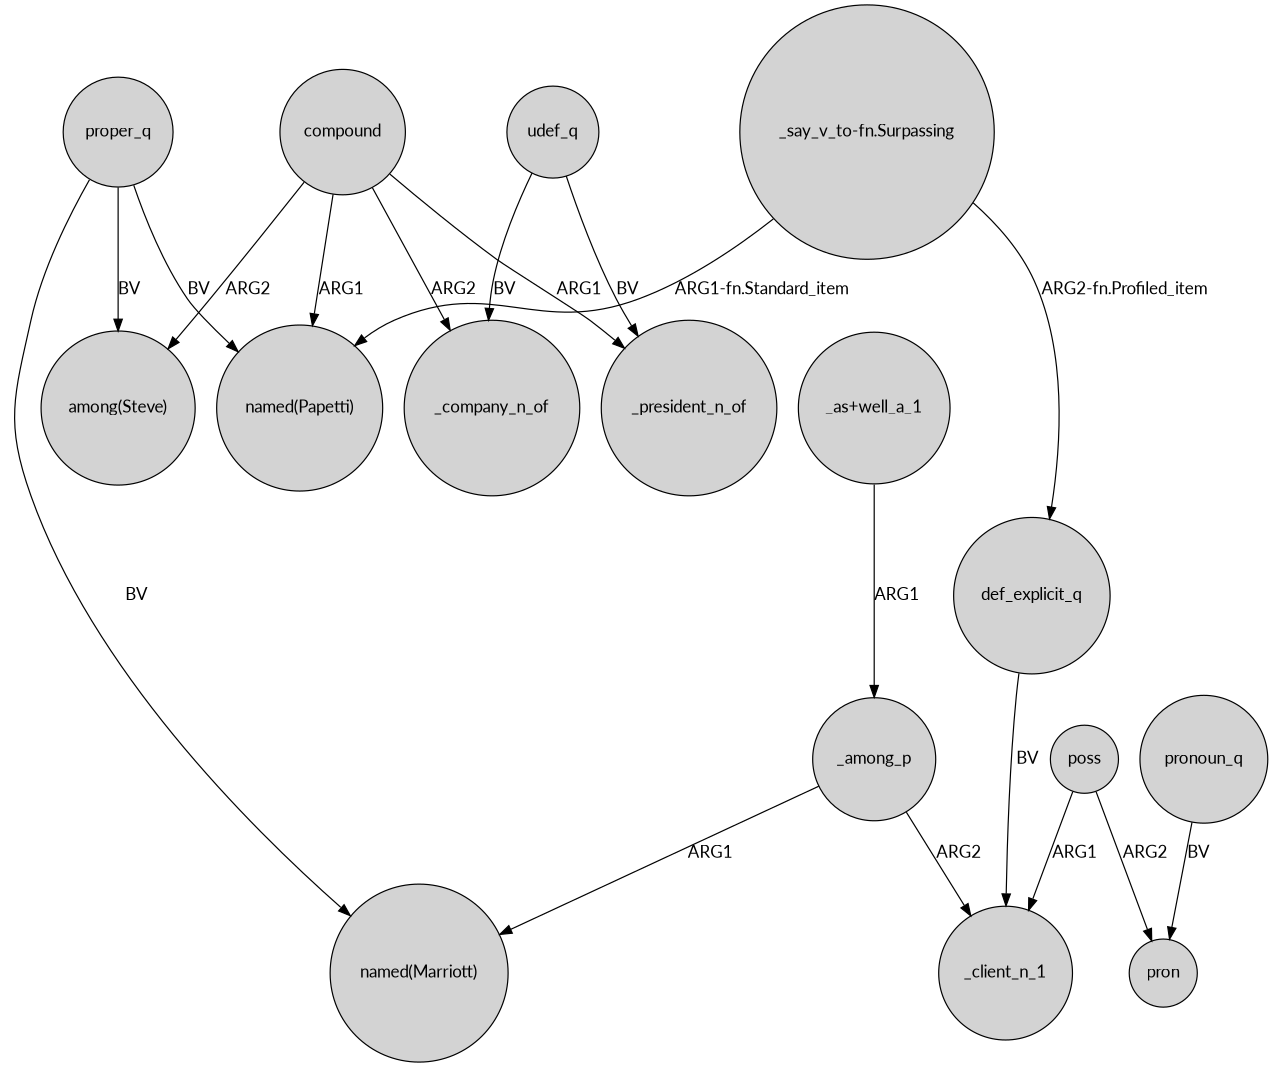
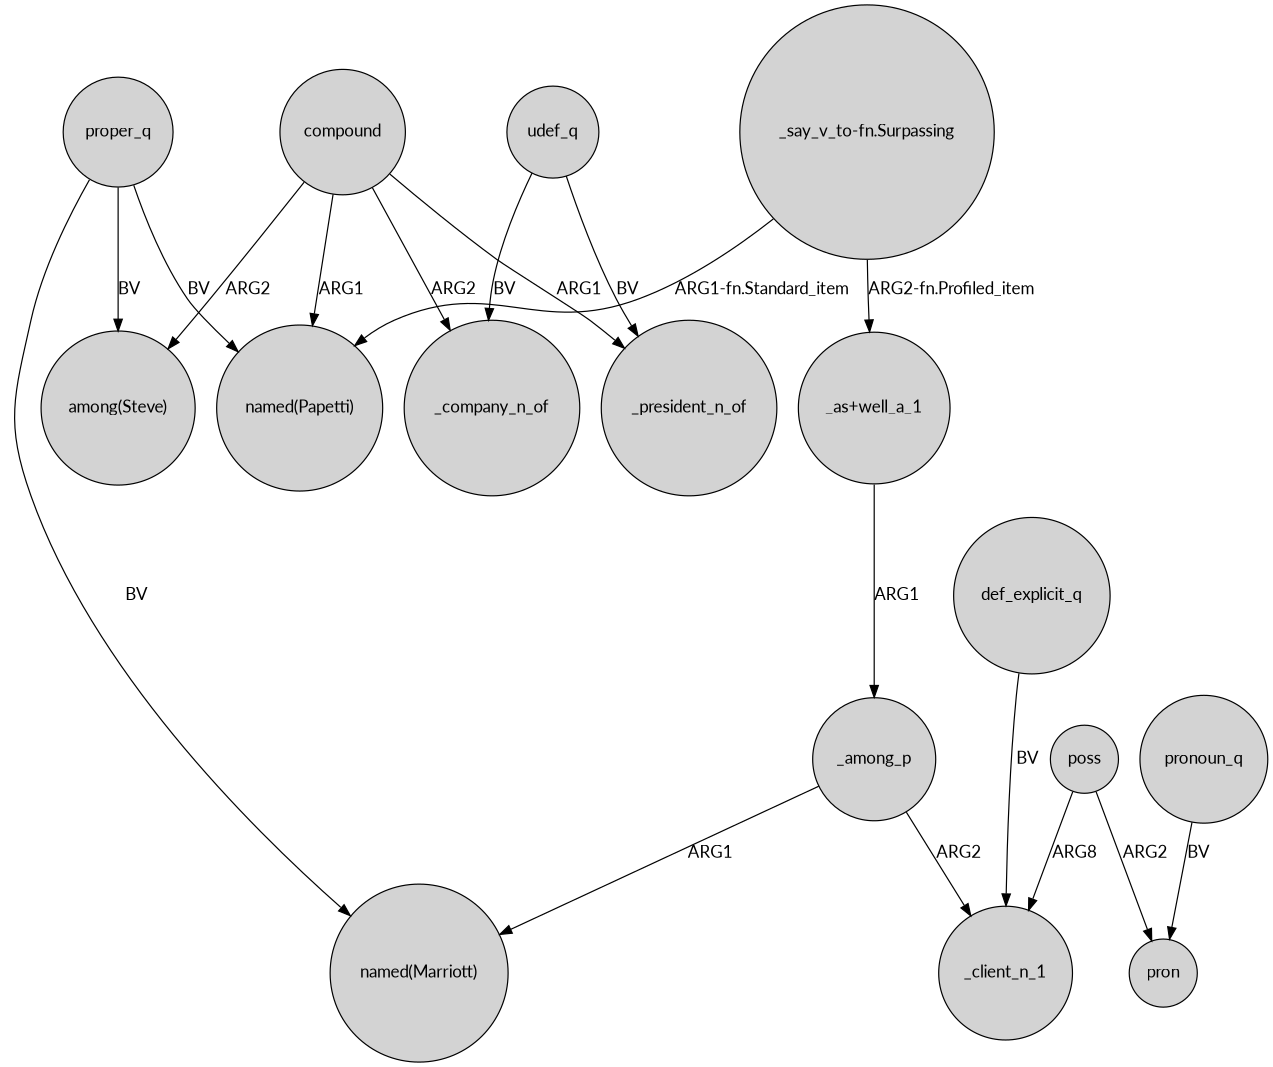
(1053, 343) -> (868, 290)
(1075, 853) -> (1075, 853)
